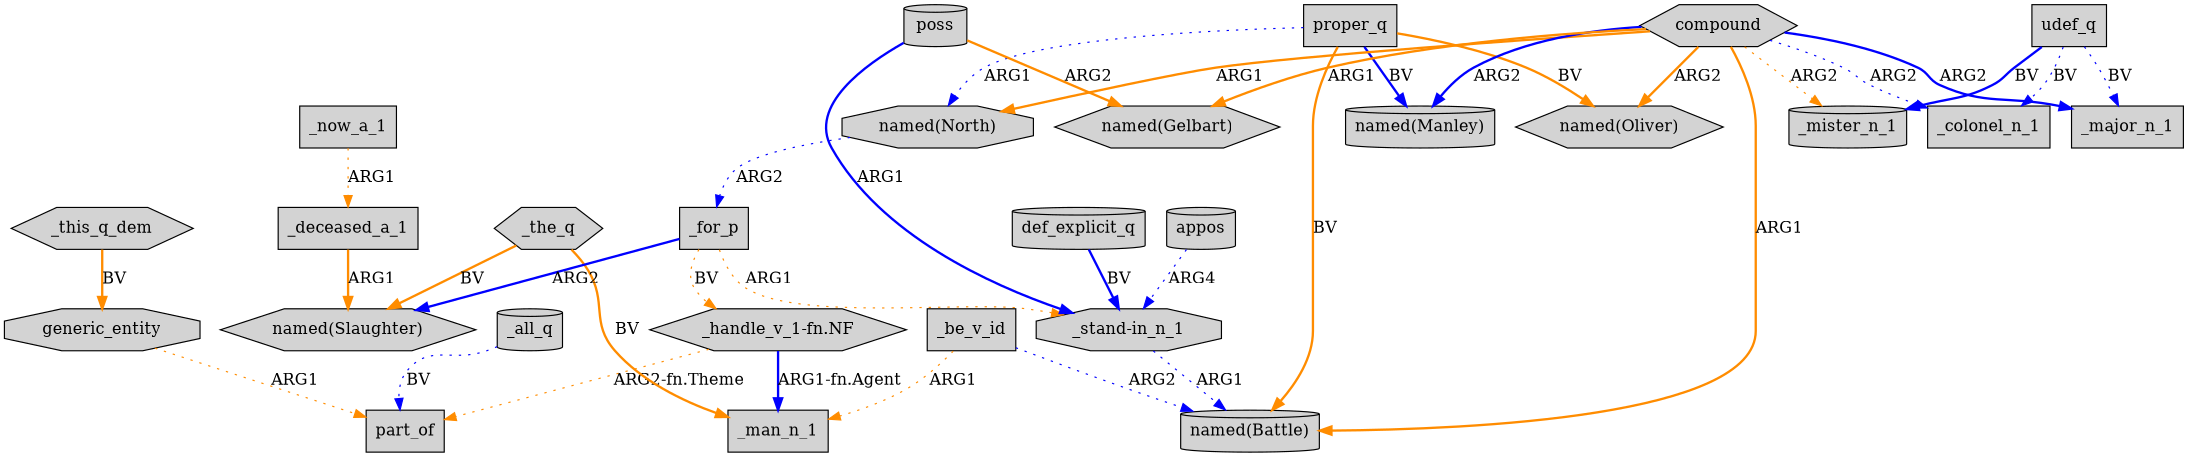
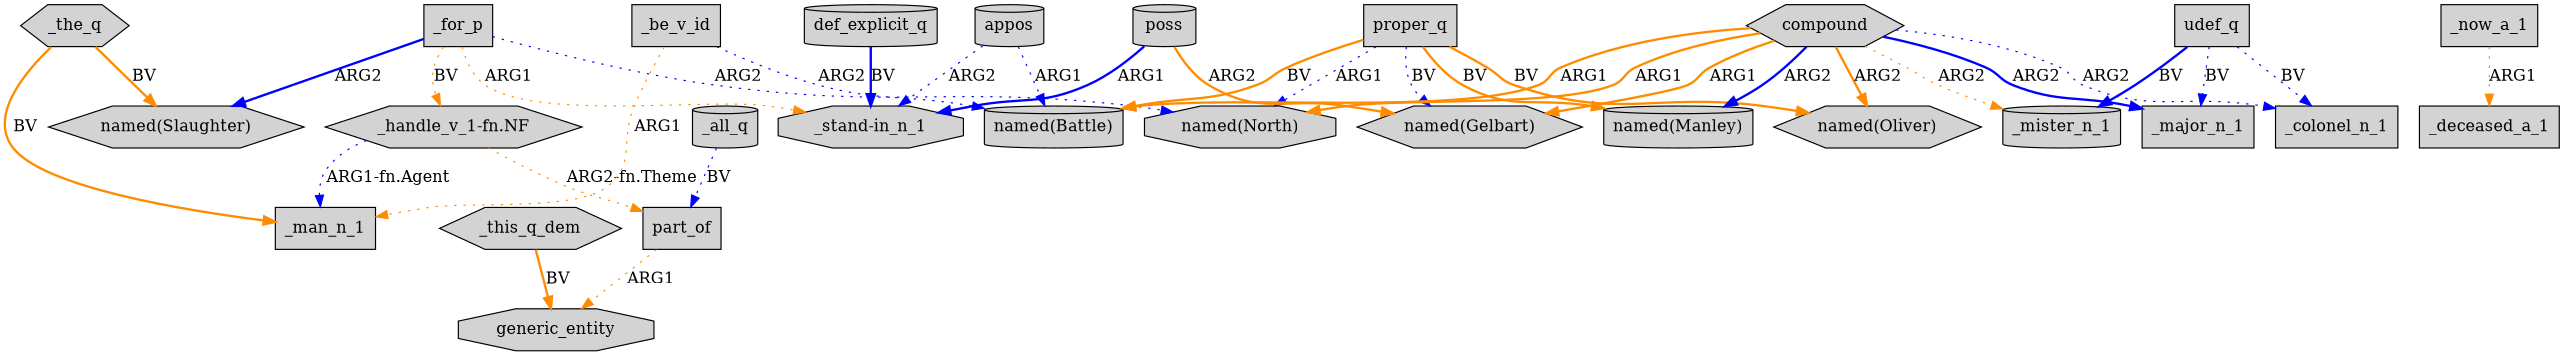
(1382, 71) -> (1472, 89)
none -> (1408, 74)
(776, 152) -> (824, 96)
(348, 273) -> none
(1192, 279) -> (973, 76)
(778, 375) -> (334, 161)
(1185, 377) -> (1029, 71)
(255, 381) -> (624, 275)
